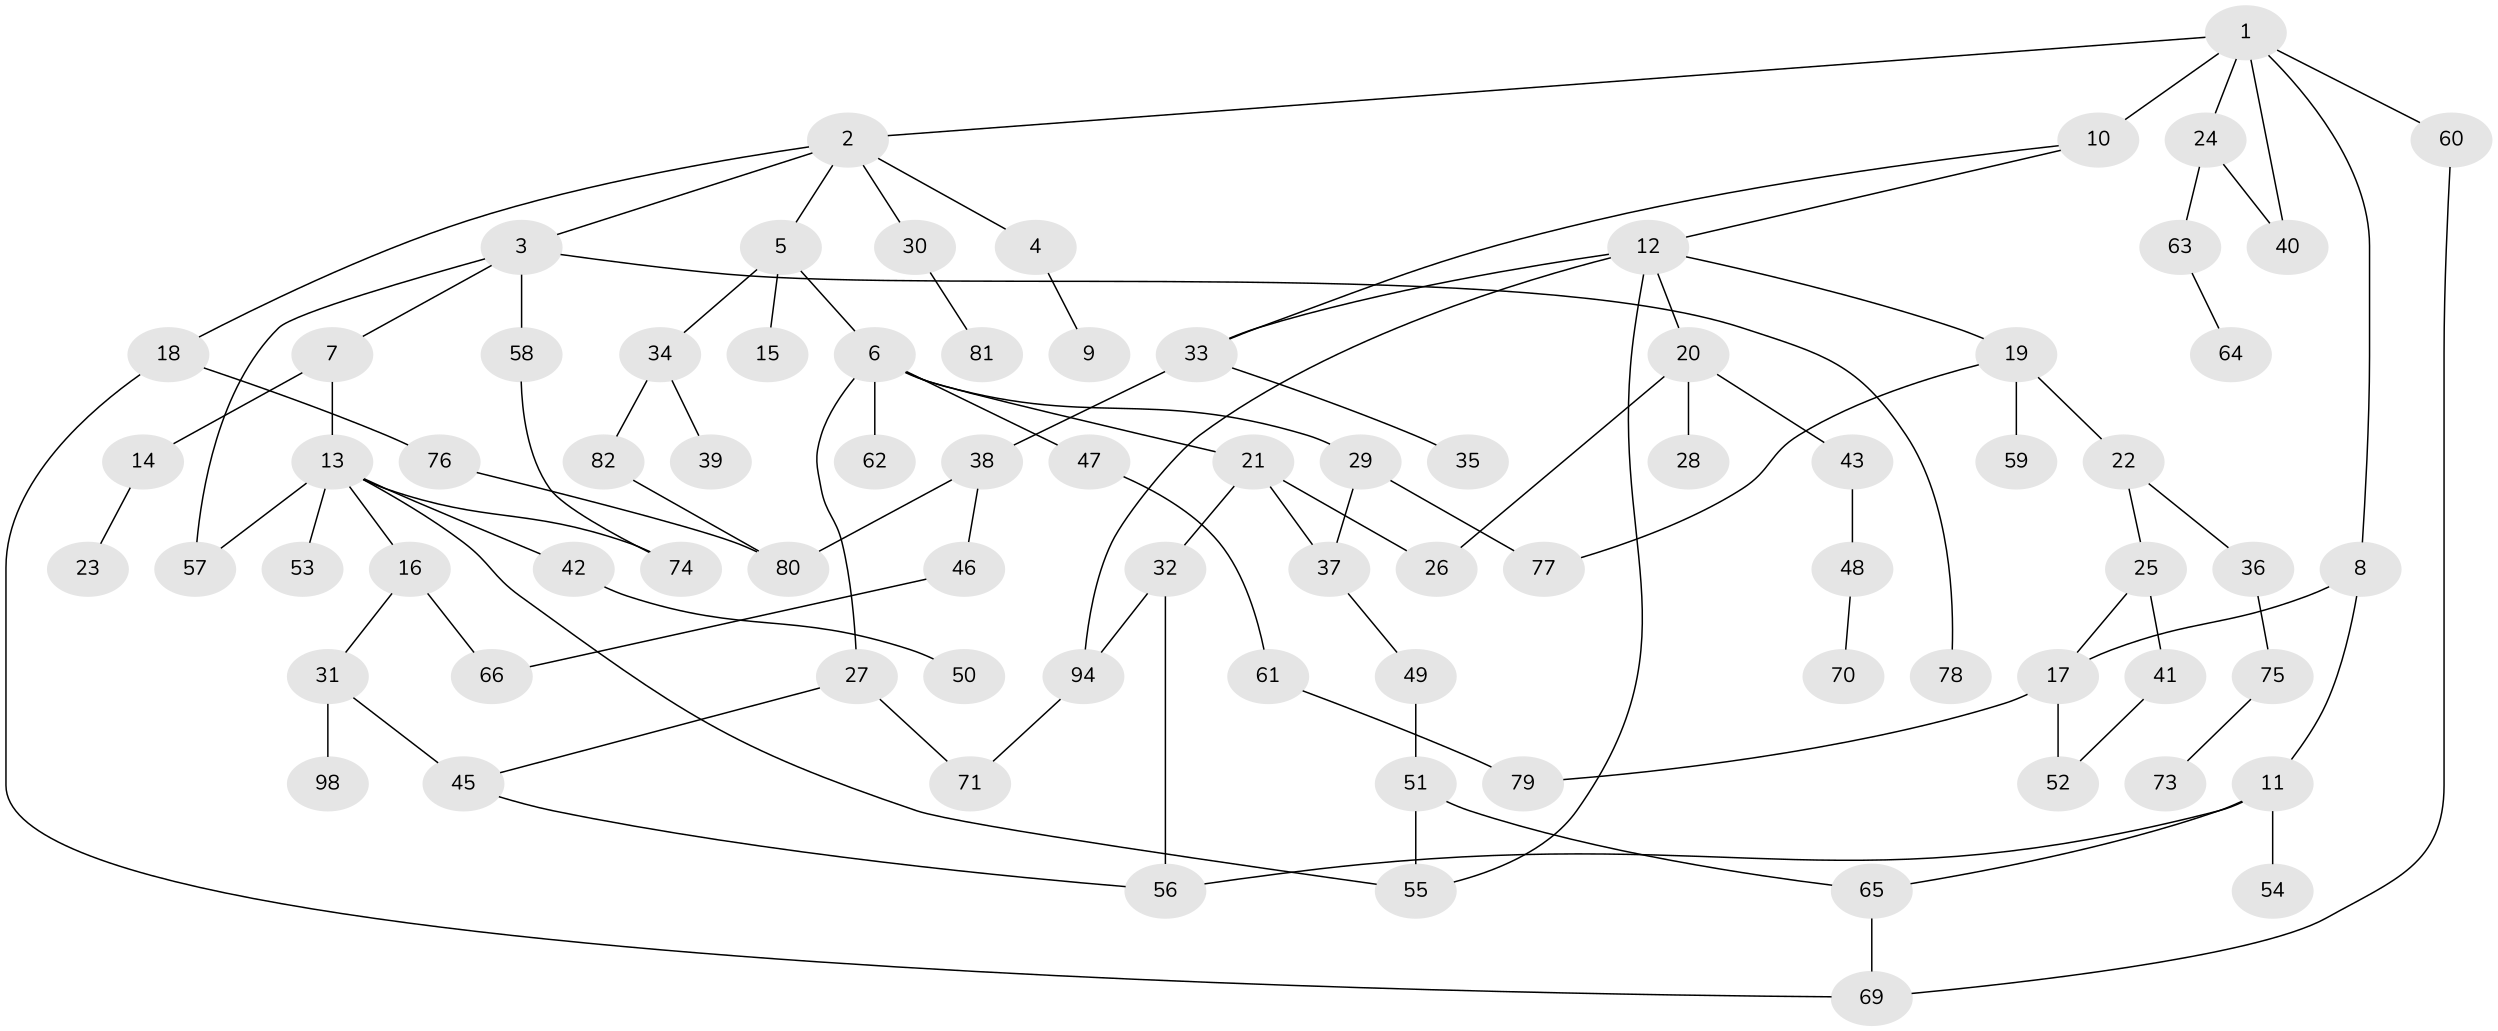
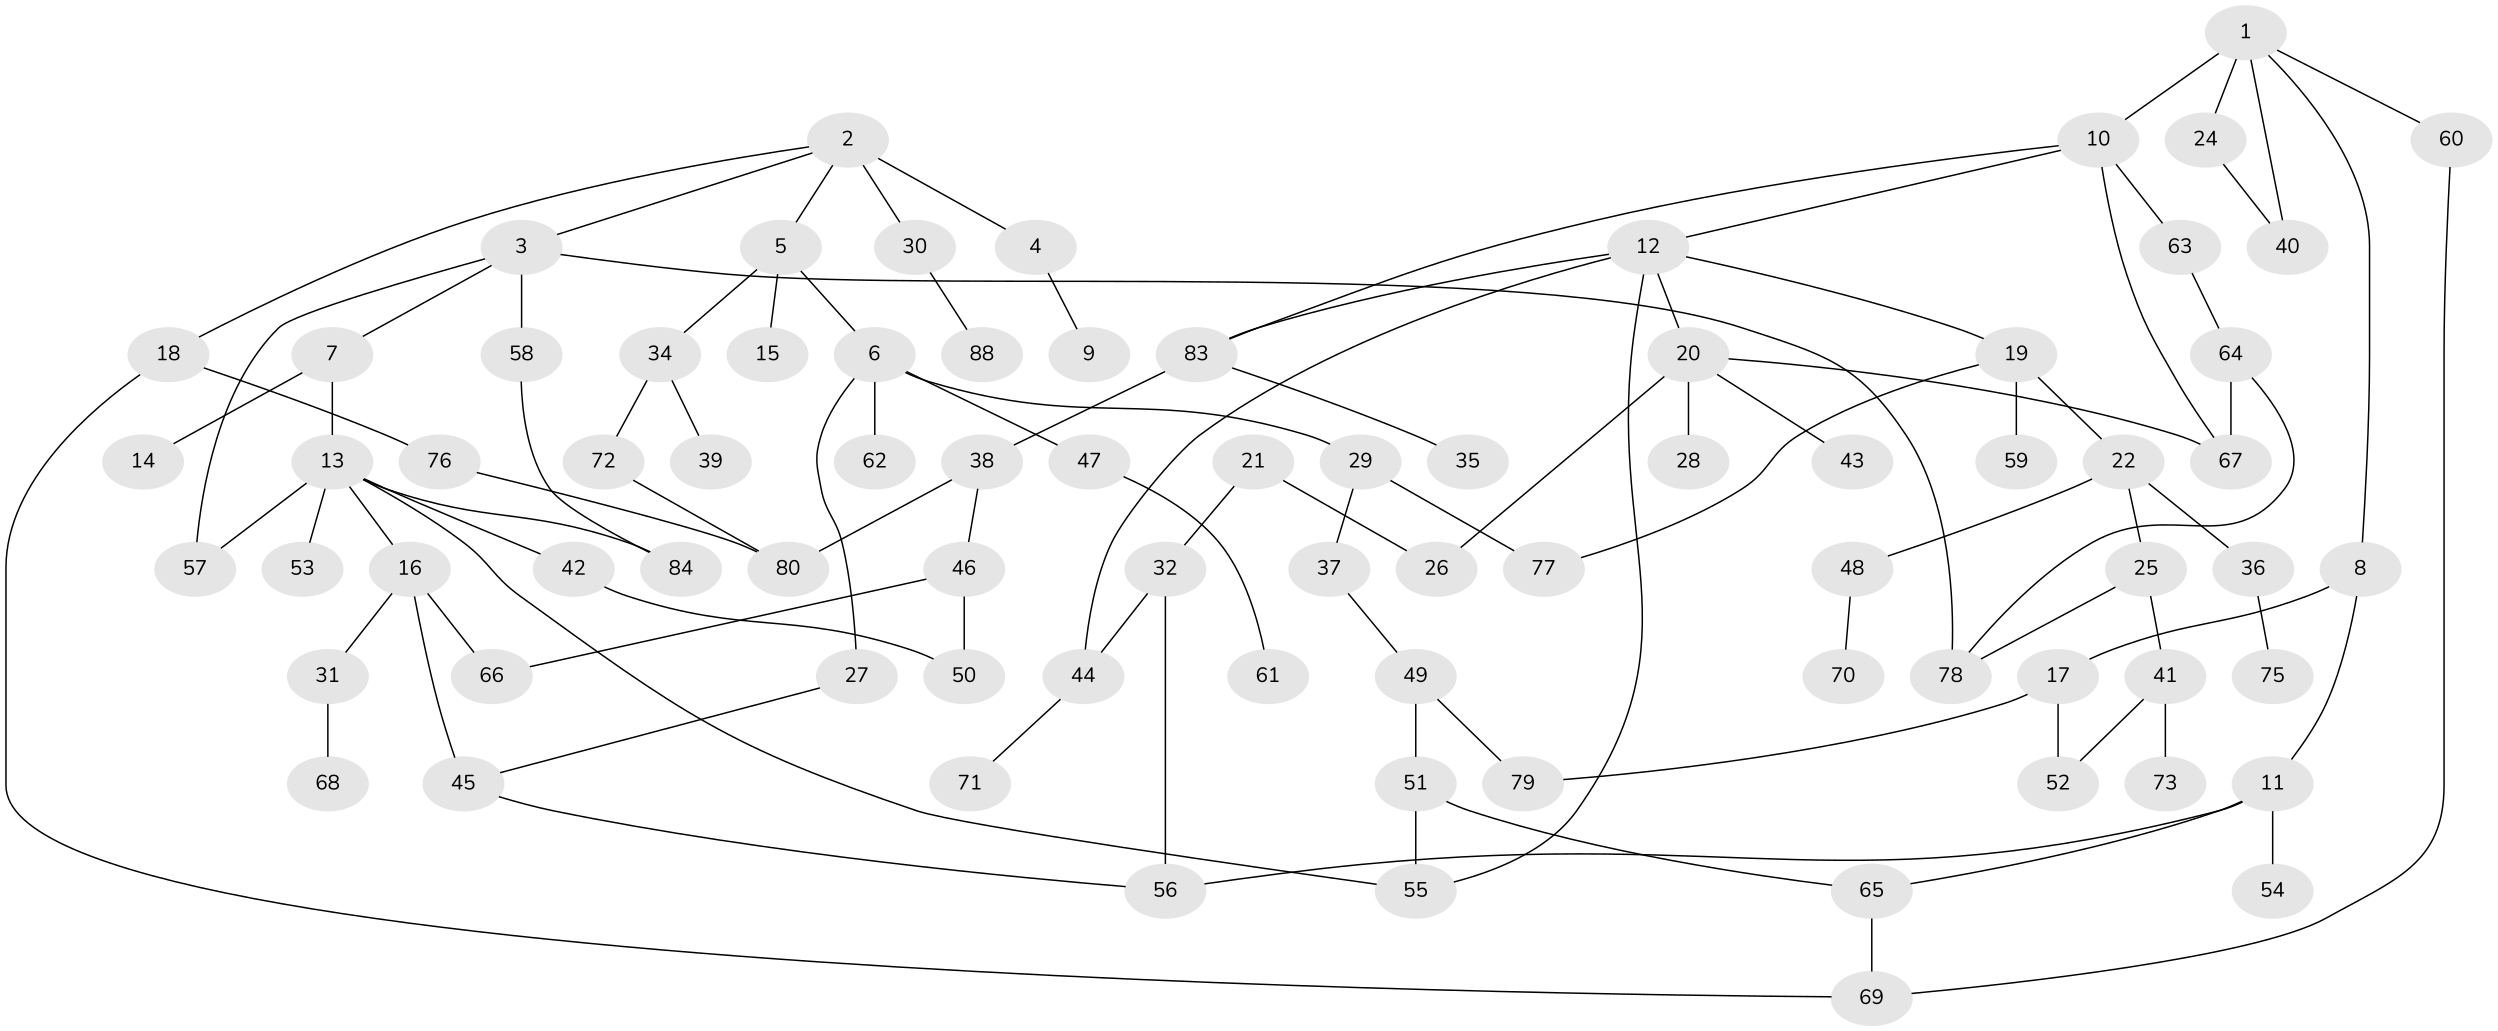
(1547, 86) -> none
(2193, 193) -> (2139, 194)
(982, 355) -> (982, 355)
(1197, 355) -> (1197, 355)
(1091, 423) -> none
(604, 462) -> (604, 462)
none -> (2231, 462)
(1291, 516) -> none
(1852, 516) -> (1991, 520)
none -> (2172, 525)
(88, 569) -> none
(681, 569) -> (681, 569)
none -> (964, 623)
(2102, 623) -> (2048, 623)
(1083, 677) -> (1083, 677)
(1398, 727) -> (1469, 730)
(396, 730) -> (432, 678)
(914, 730) -> none
(2219, 730) -> (2165, 730)
(328, 784) -> (328, 784)
